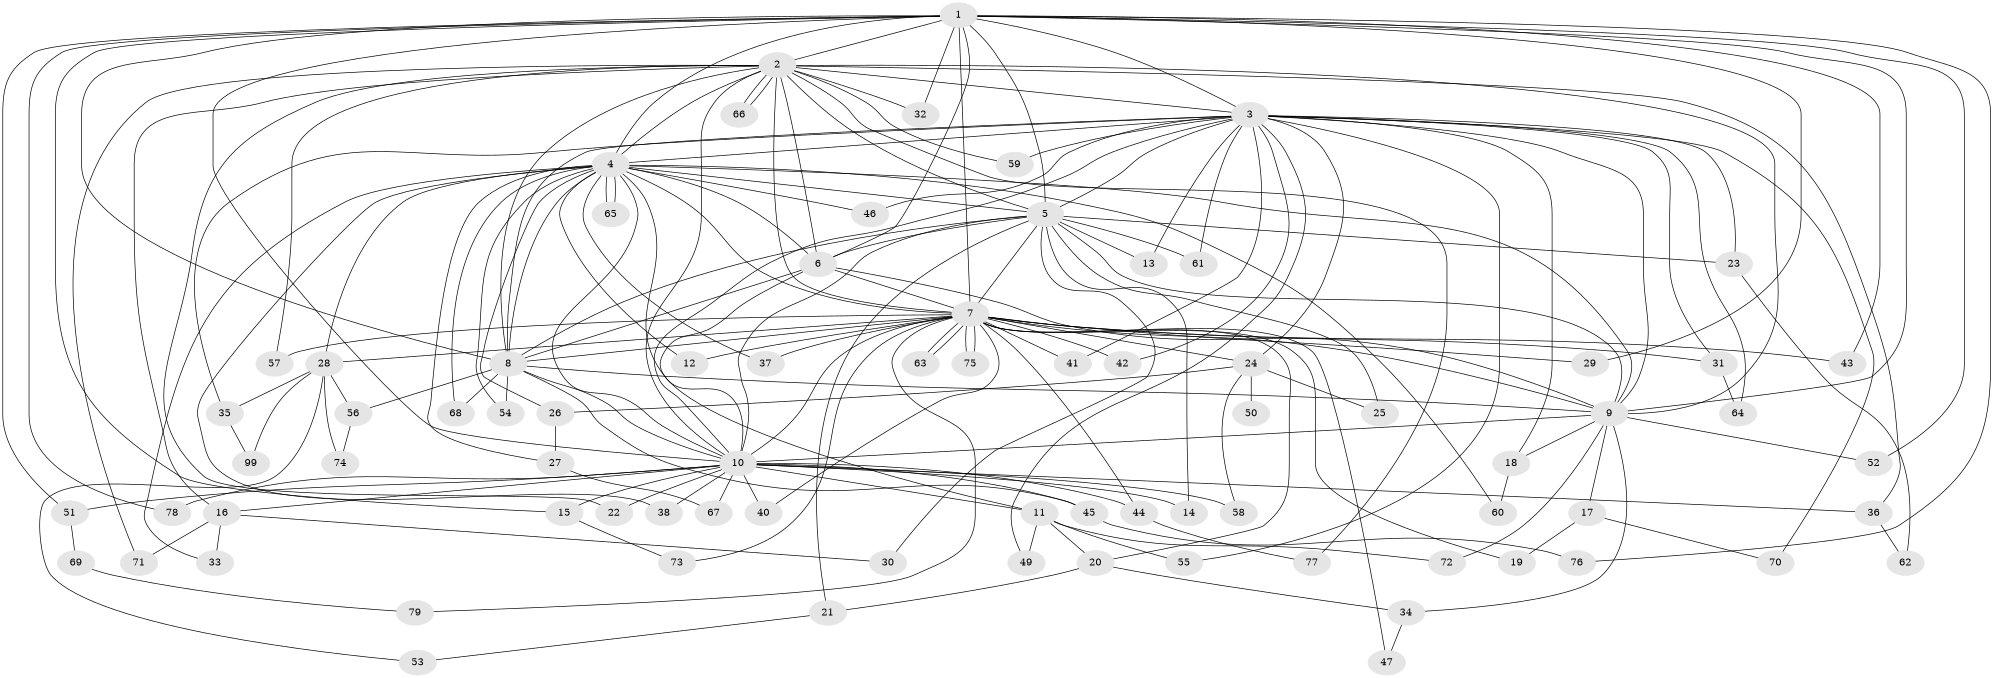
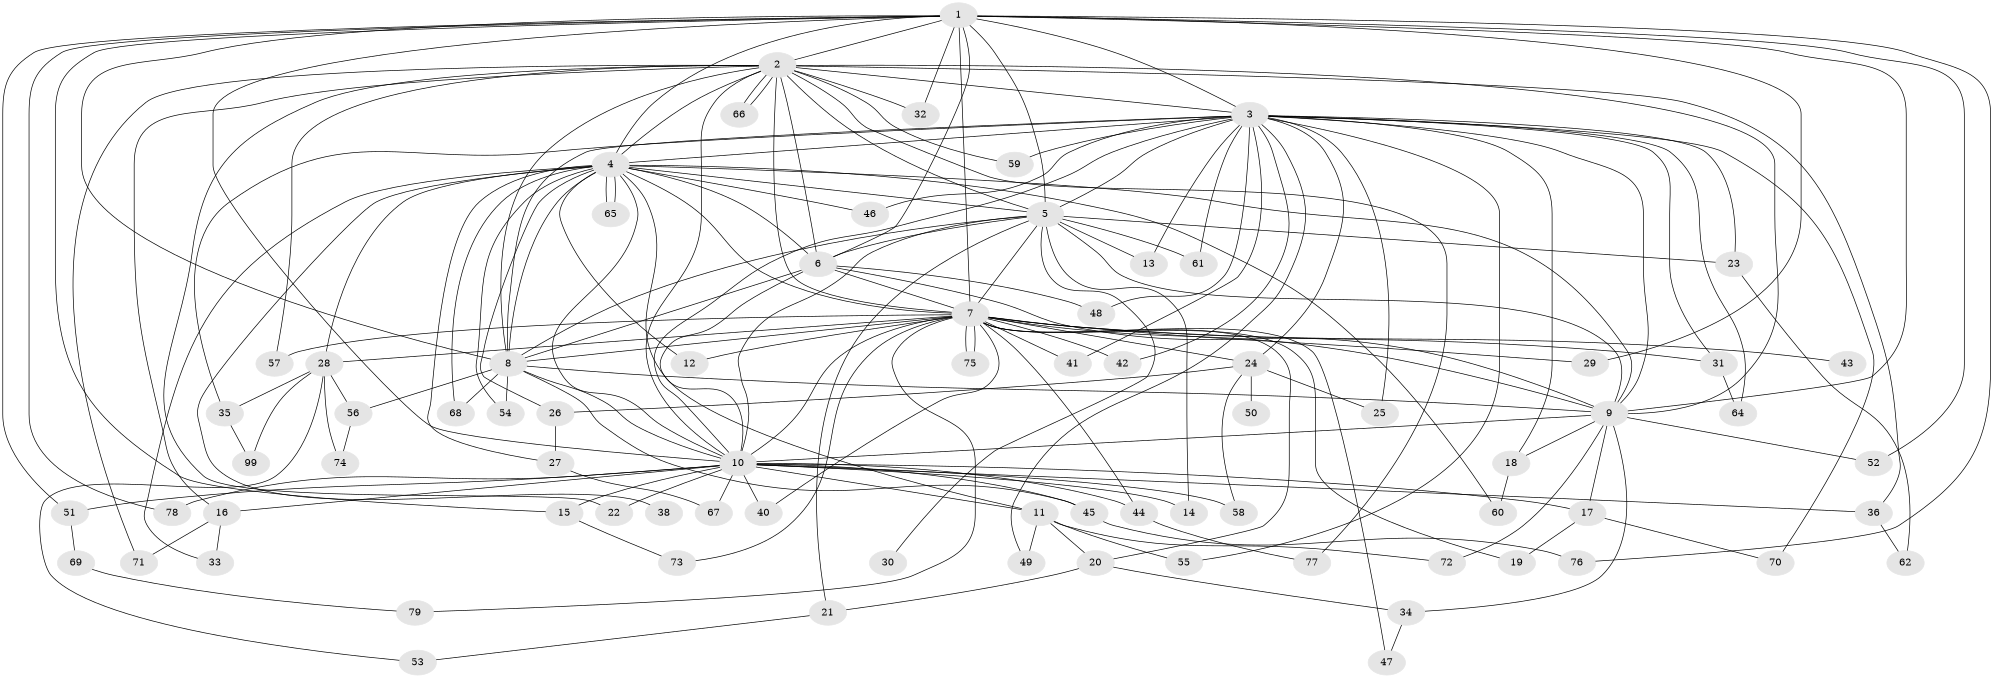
(1645, 44) -> none
(1221, 308) -> (1379, 231)
none -> (1096, 314)
(766, 364) -> none
(921, 364) -> none
(701, 488) -> (1164, 474)
(555, 538) -> none
